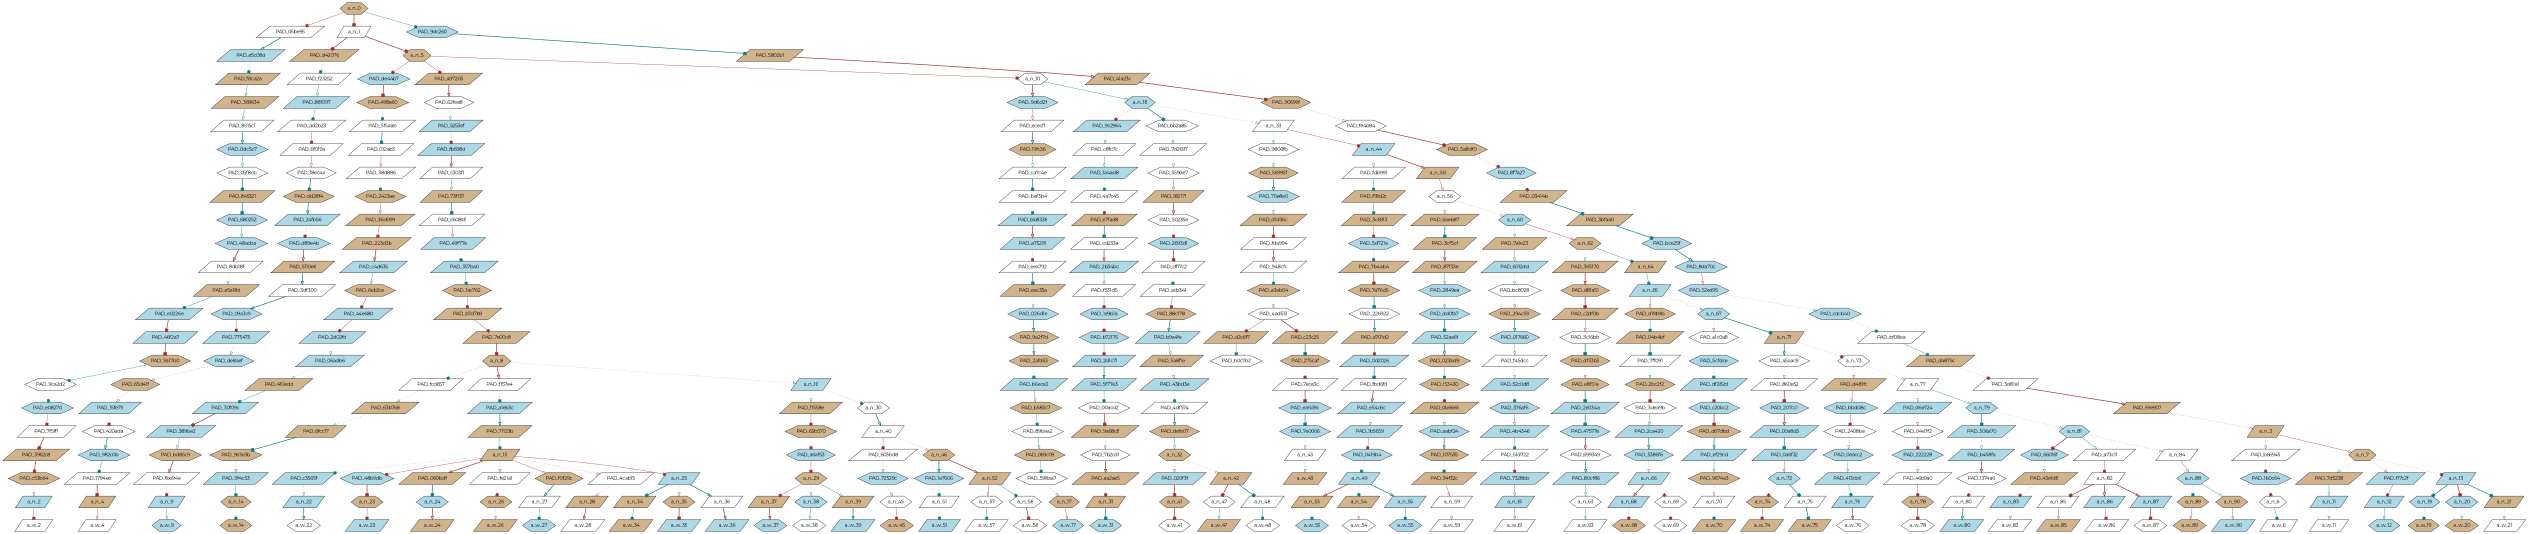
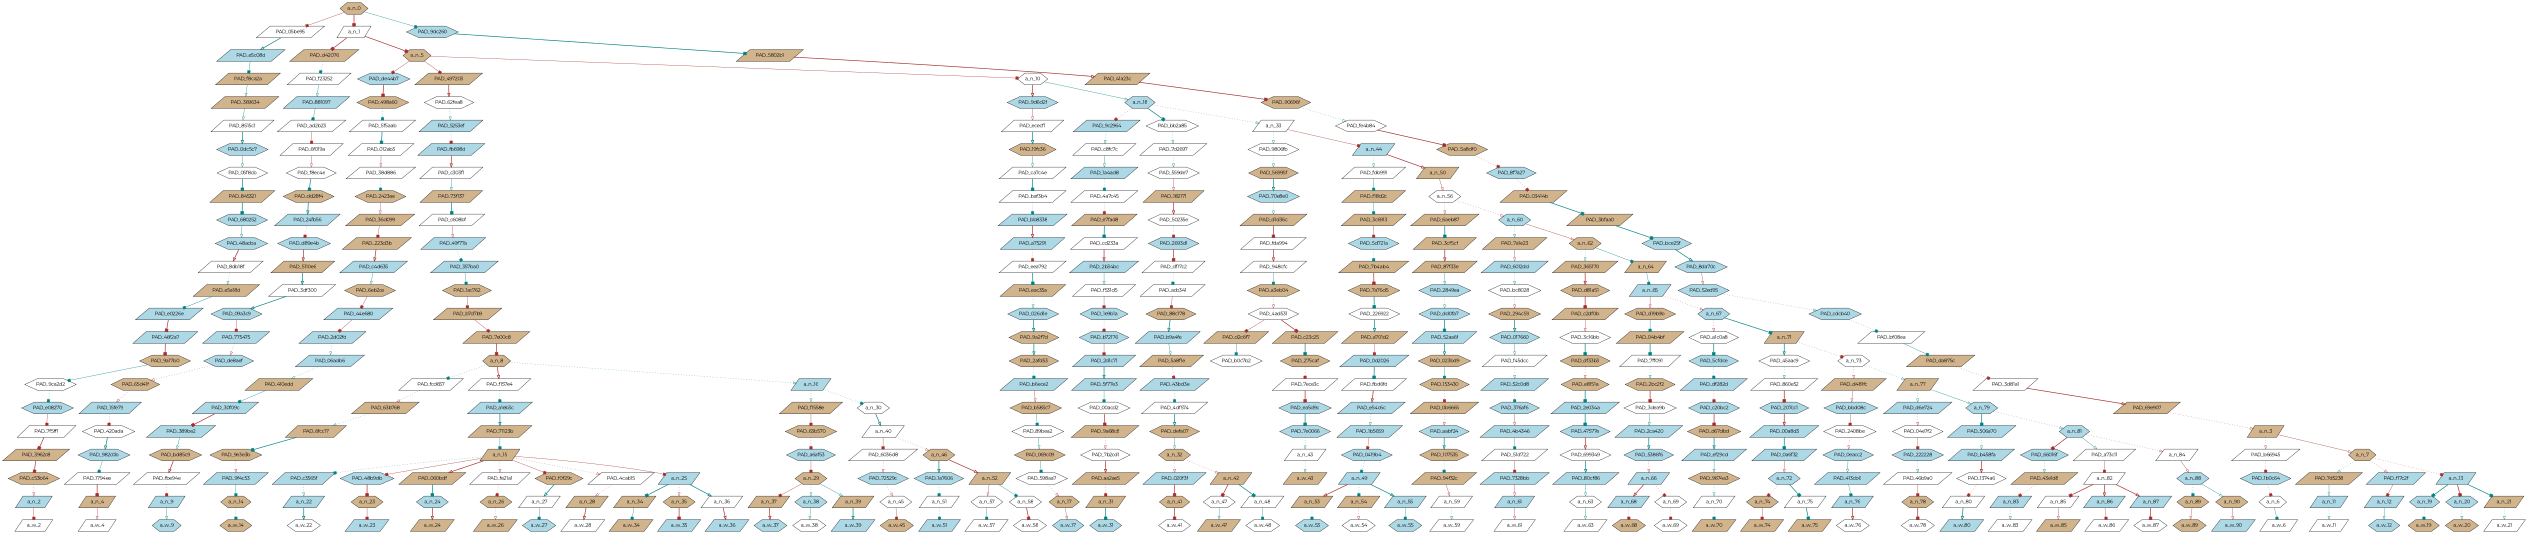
(250, 66) -> (250, 66)
(1374, 160) -> (1374, 160)
none -> (1714, 348)
(1173, 371) -> (1173, 371)
(1918, 384) -> (1918, 384)
(527, 466) -> (527, 466)
(1714, 489) -> (1714, 489)
